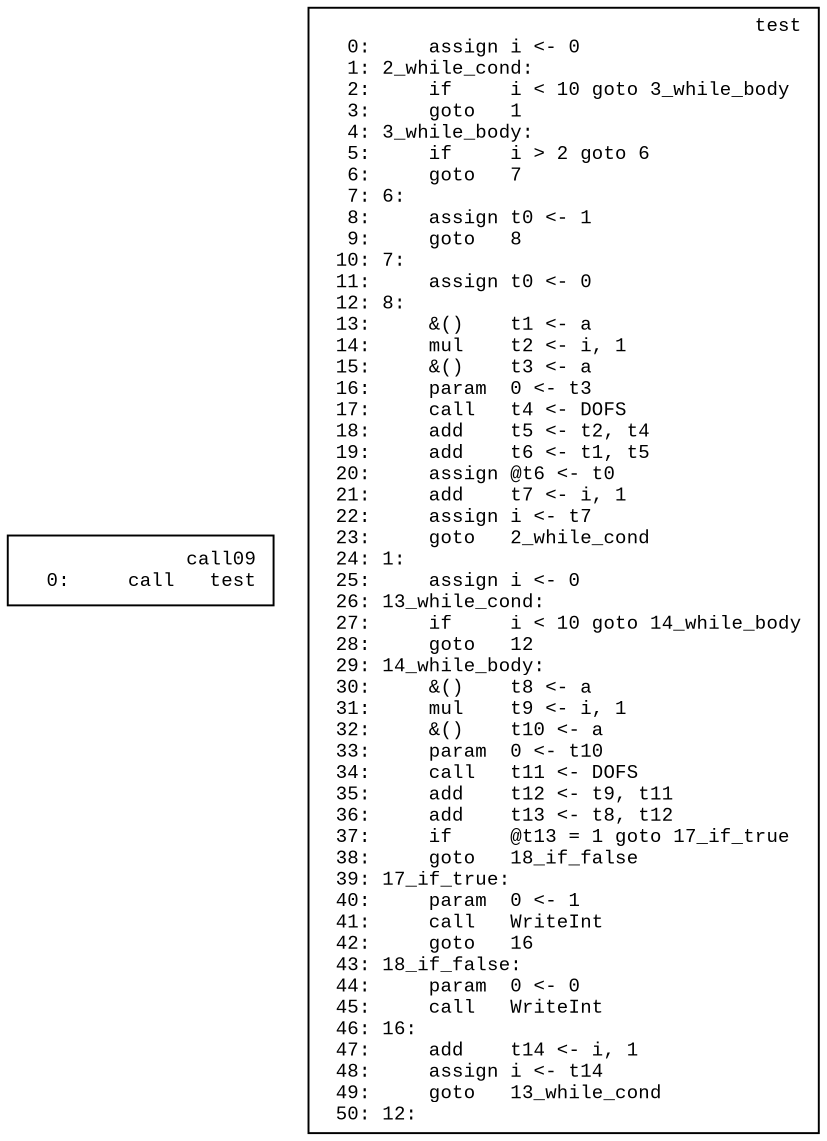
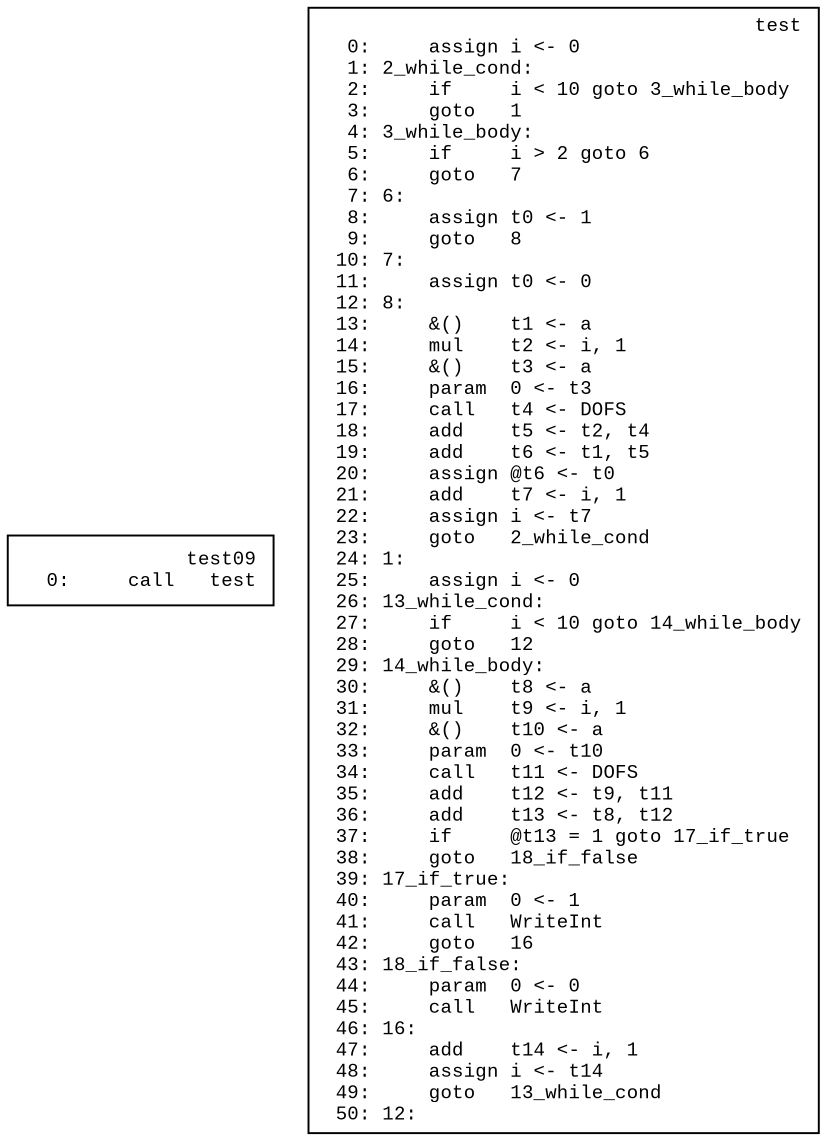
(141, 570) -> (141, 570)
